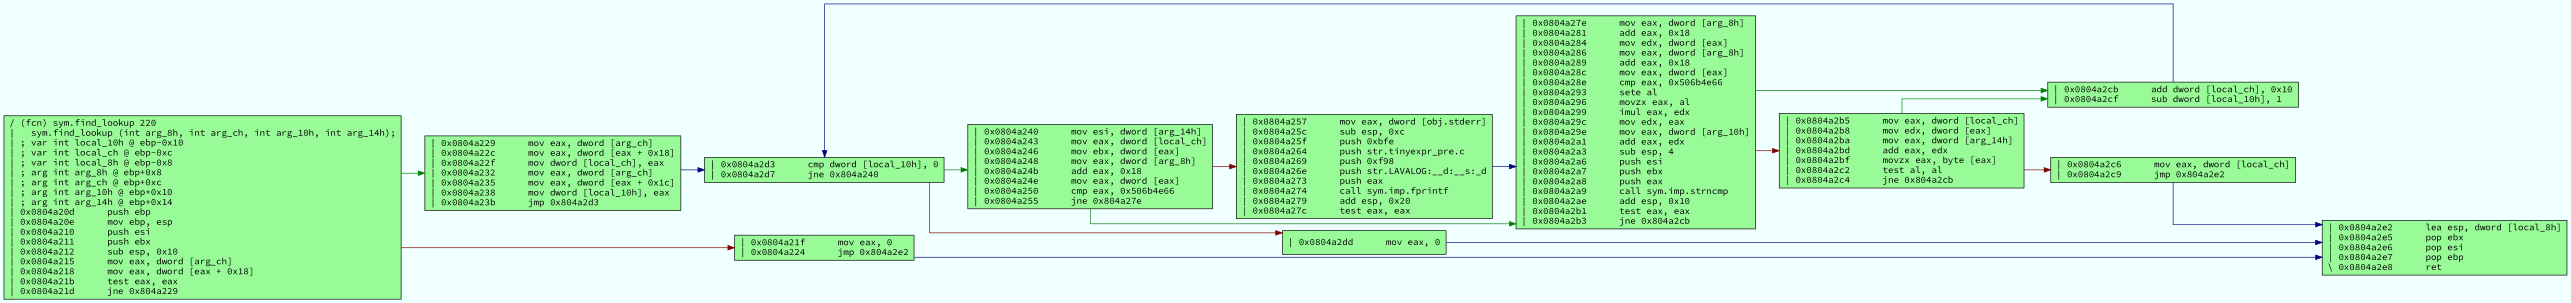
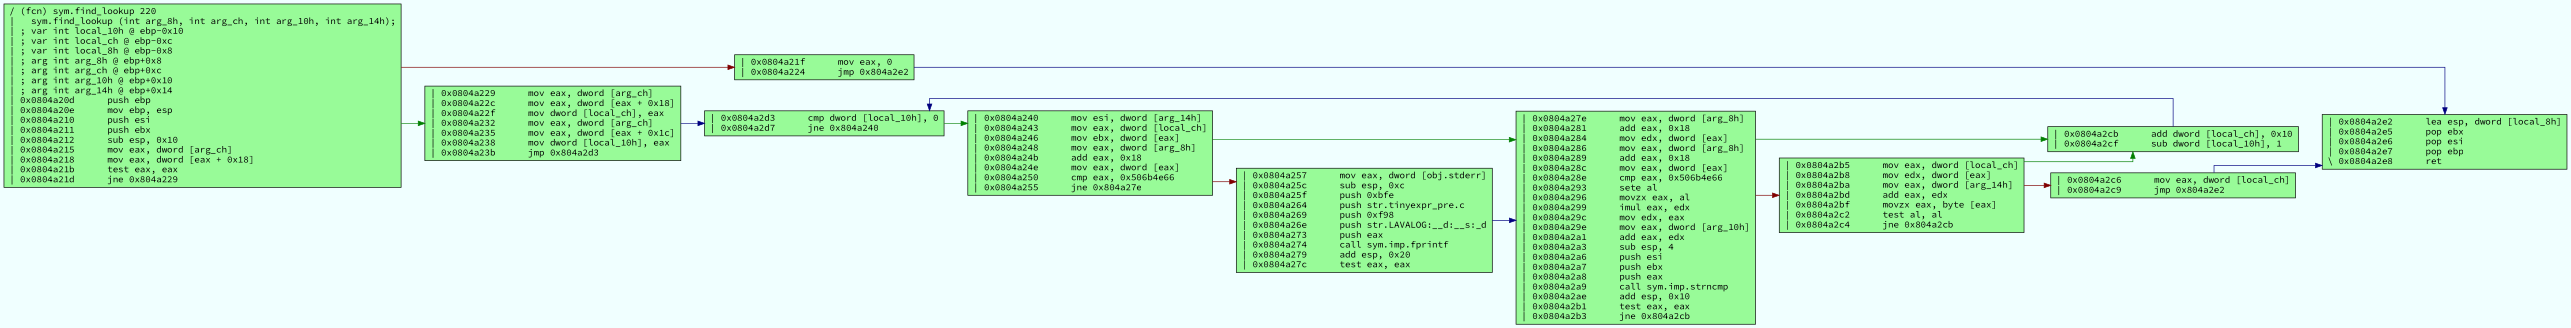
(1364, 242) -> none
